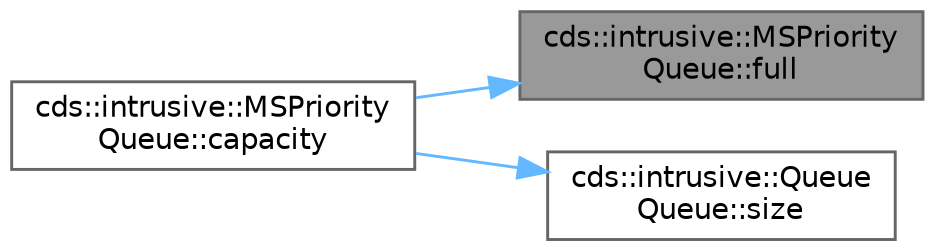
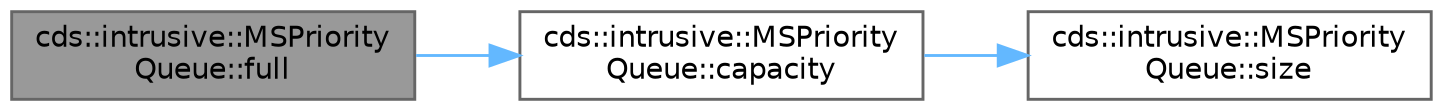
(453, 93) -> (453, 55)
(721, 196) -> (1230, 55)
